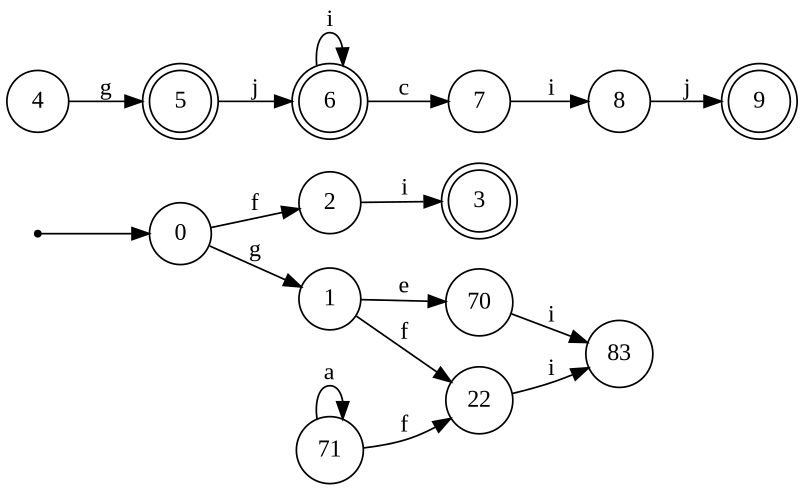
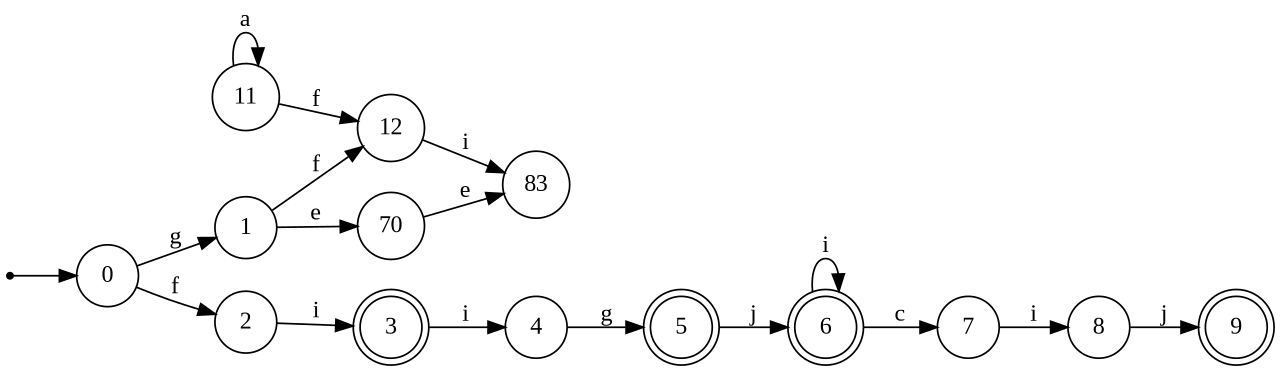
(551, 315) -> (466, 191)
none -> (459, 327)
(479, 400) -> (391, 128)
(330, 450) -> (246, 97)
